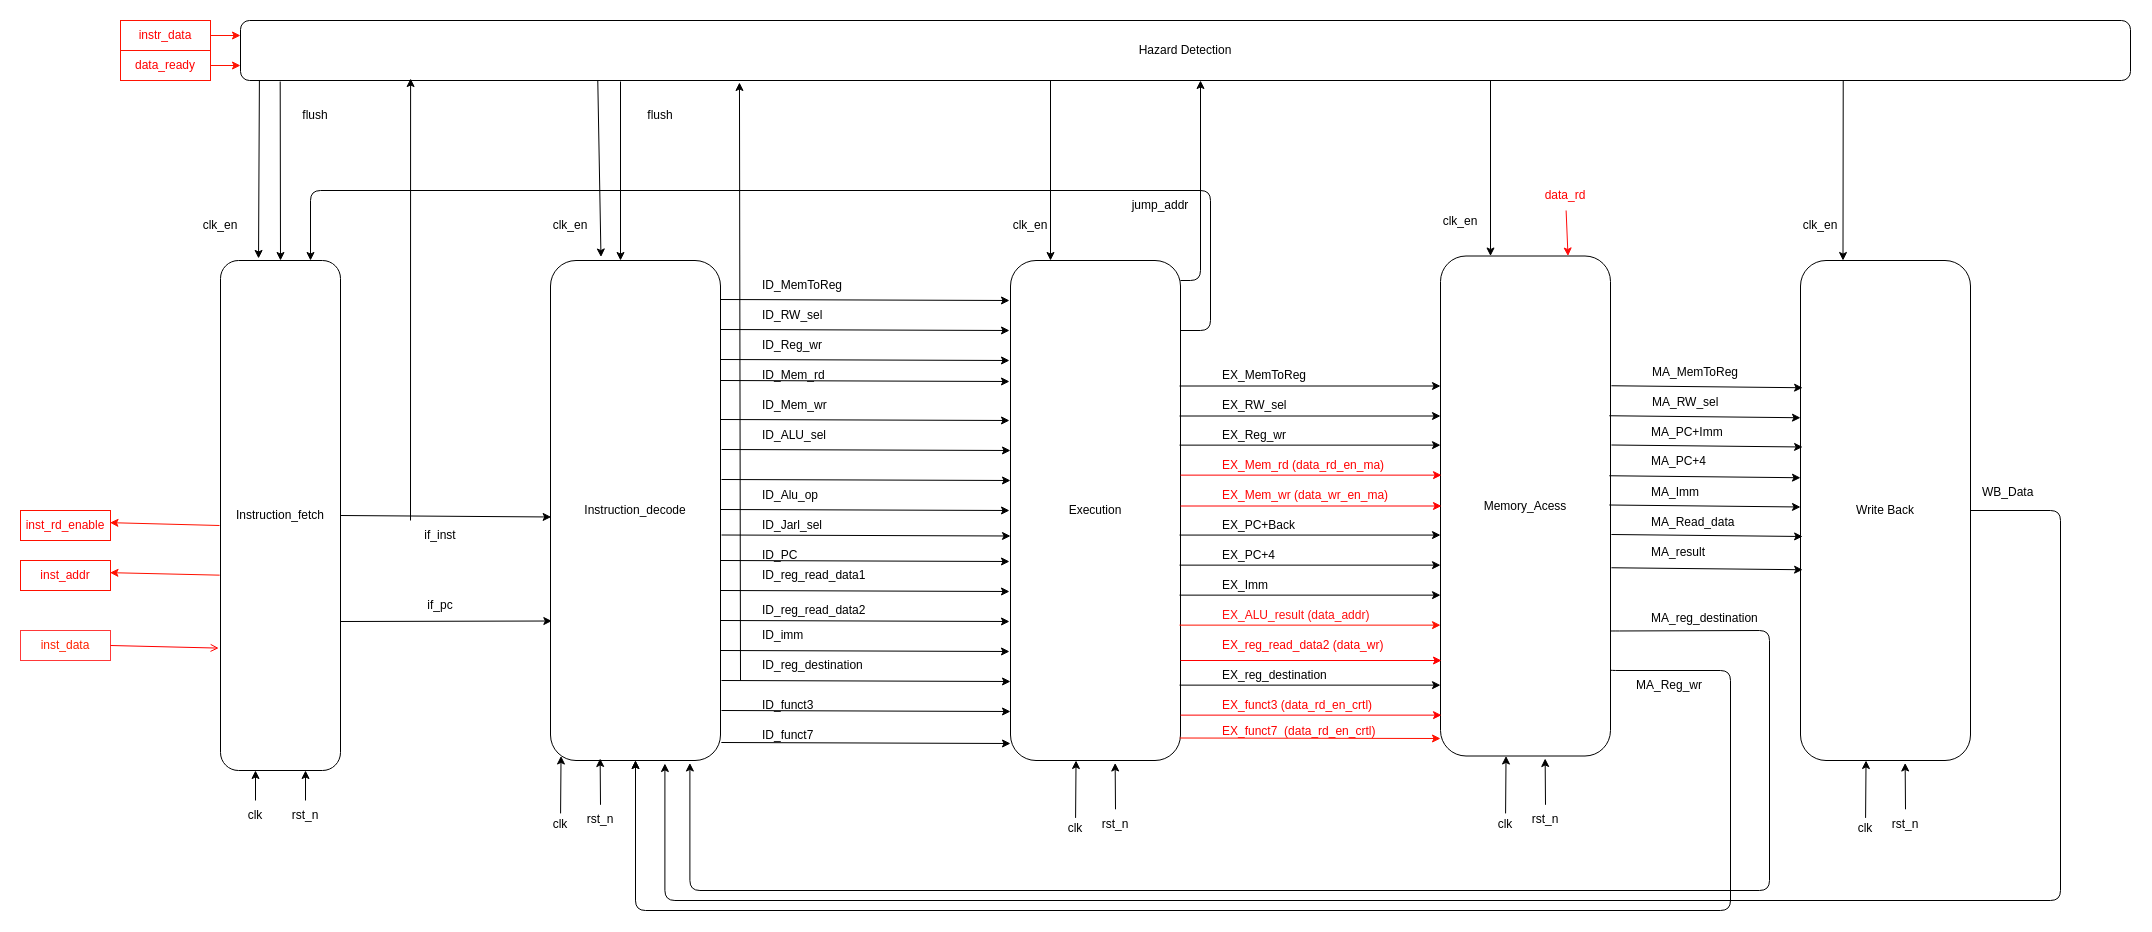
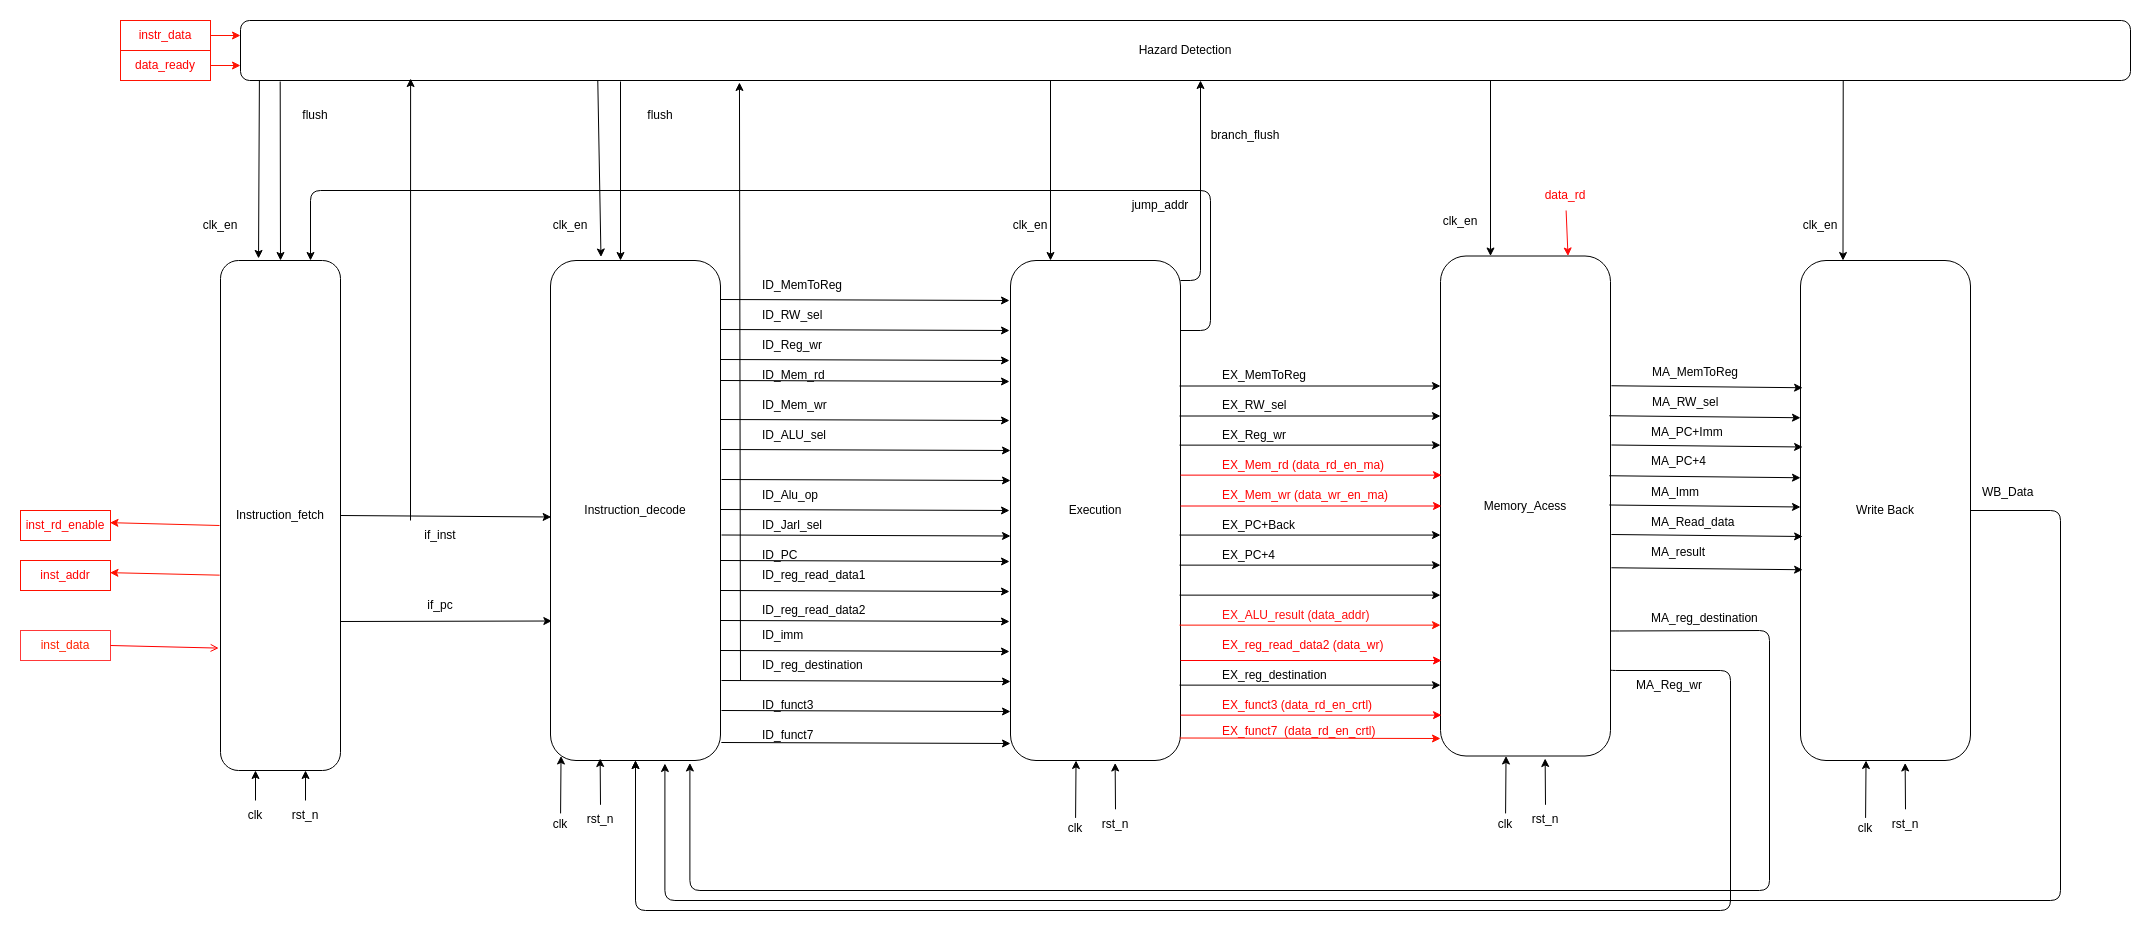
none -> (1246, 136)
(1251, 586) -> none
